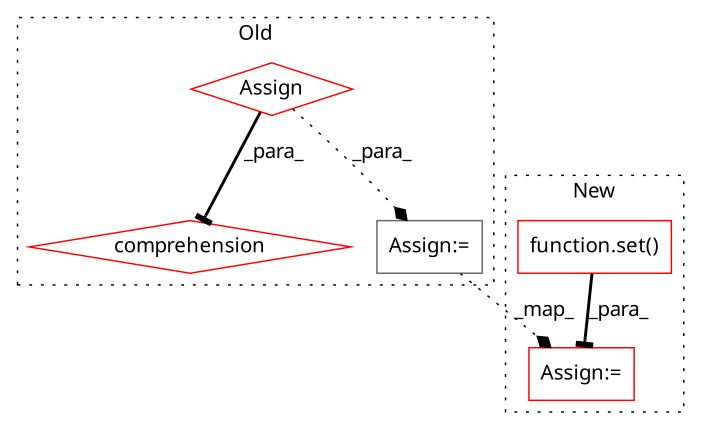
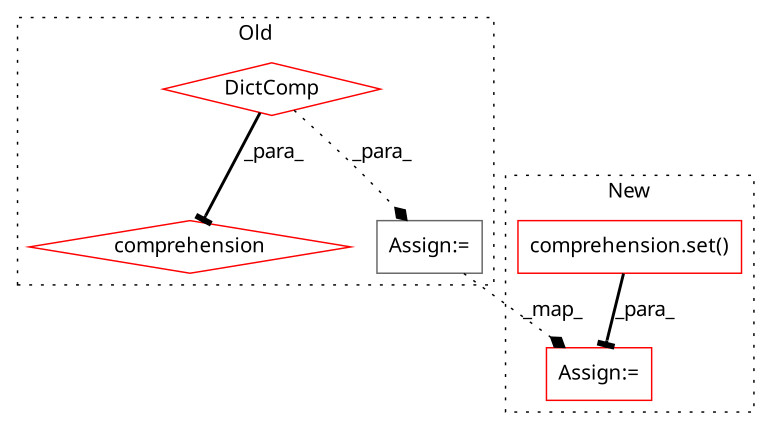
(272, 89) -> (272, 89)
(595, 247) -> (630, 247)
